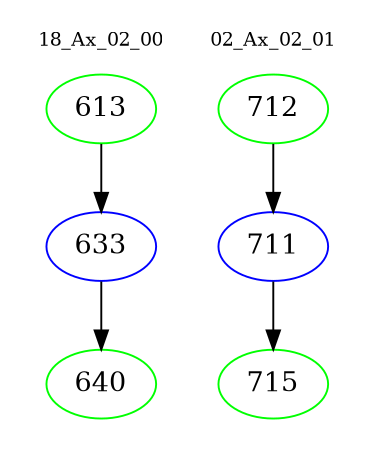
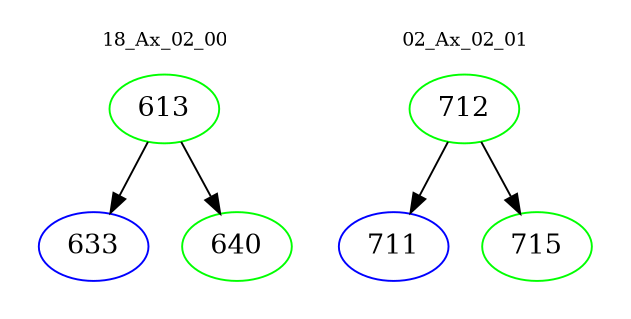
(101, 306) -> (196, 169)
(273, 306) -> (496, 169)
